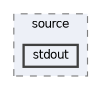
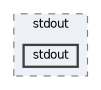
(51, 25) -> (51, 25)
